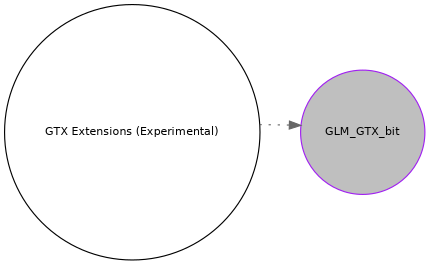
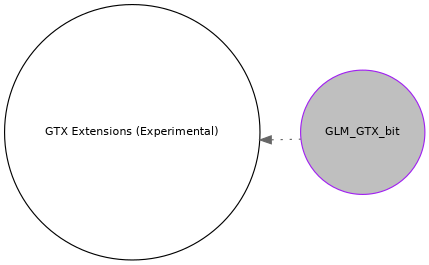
(274, 125) -> (286, 140)
